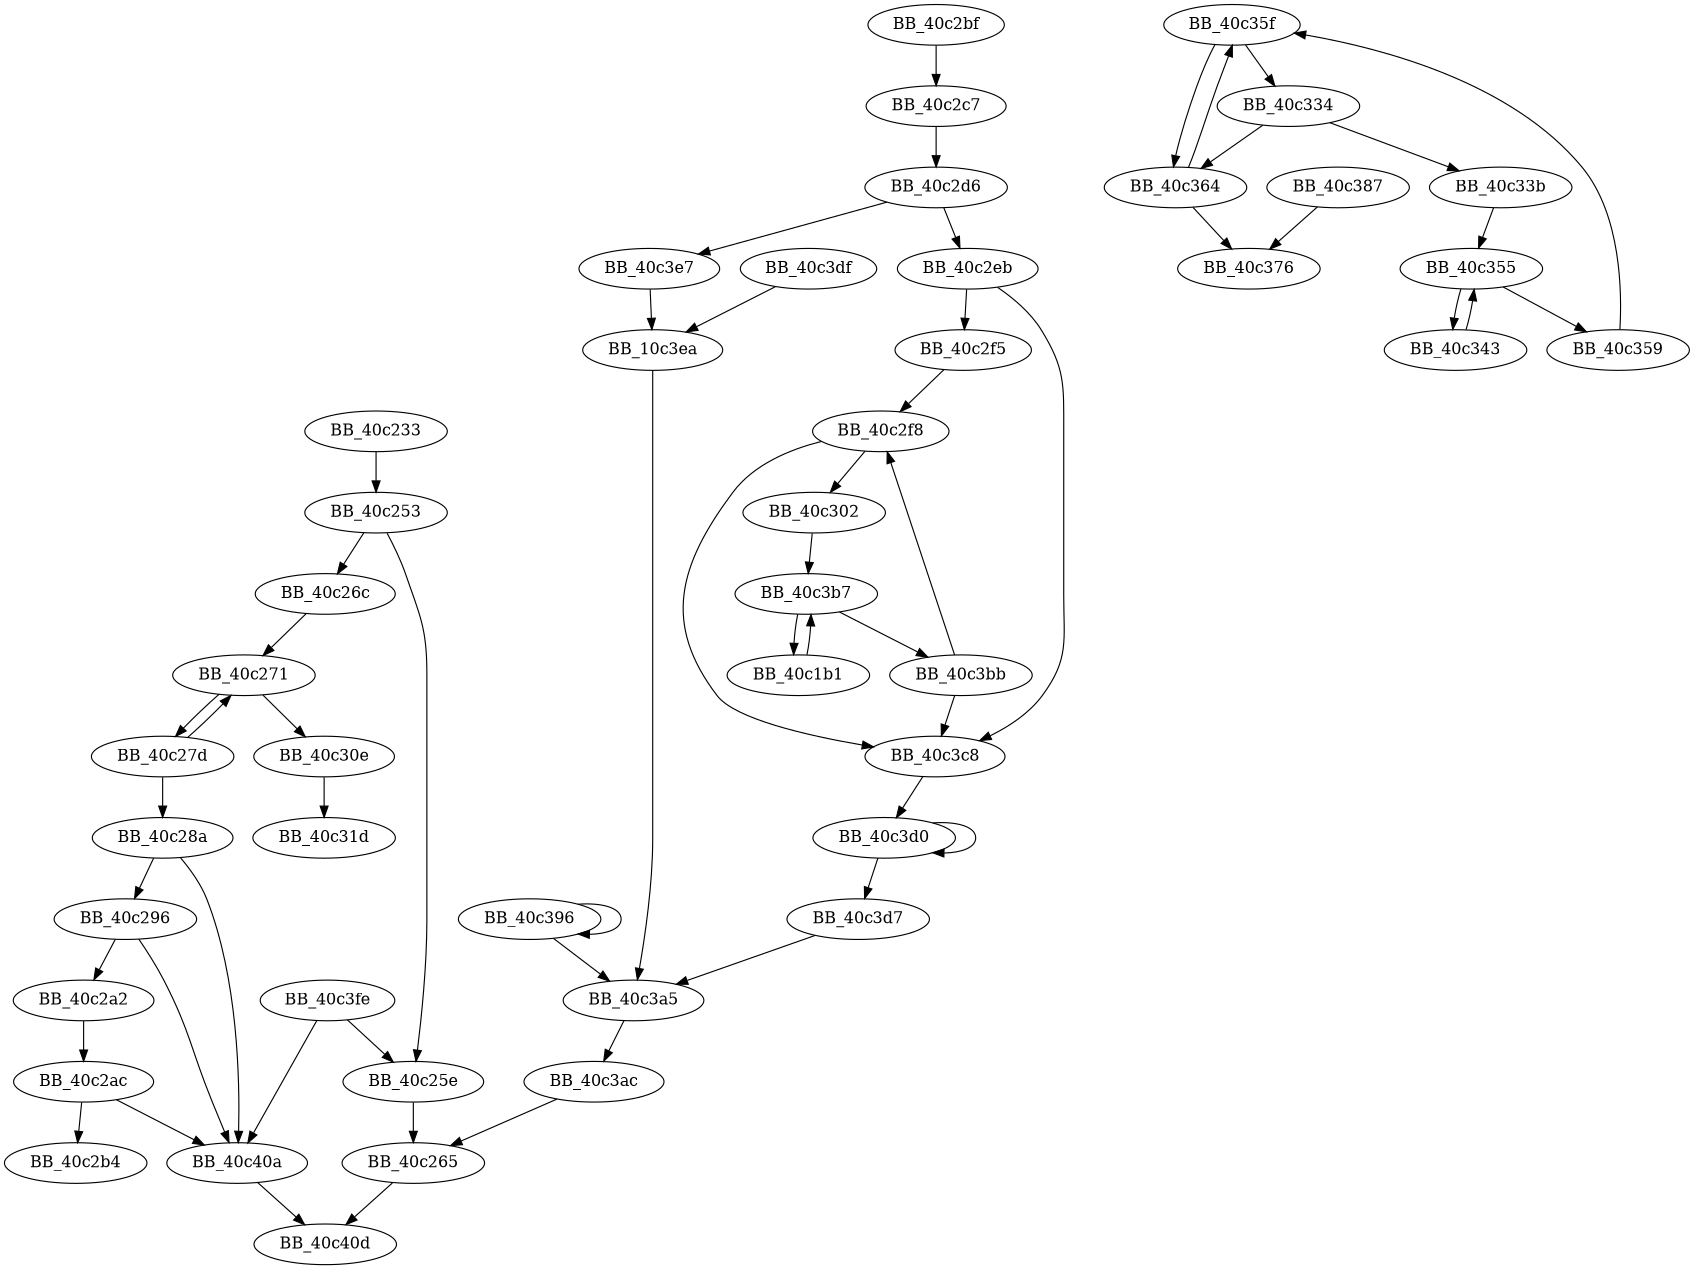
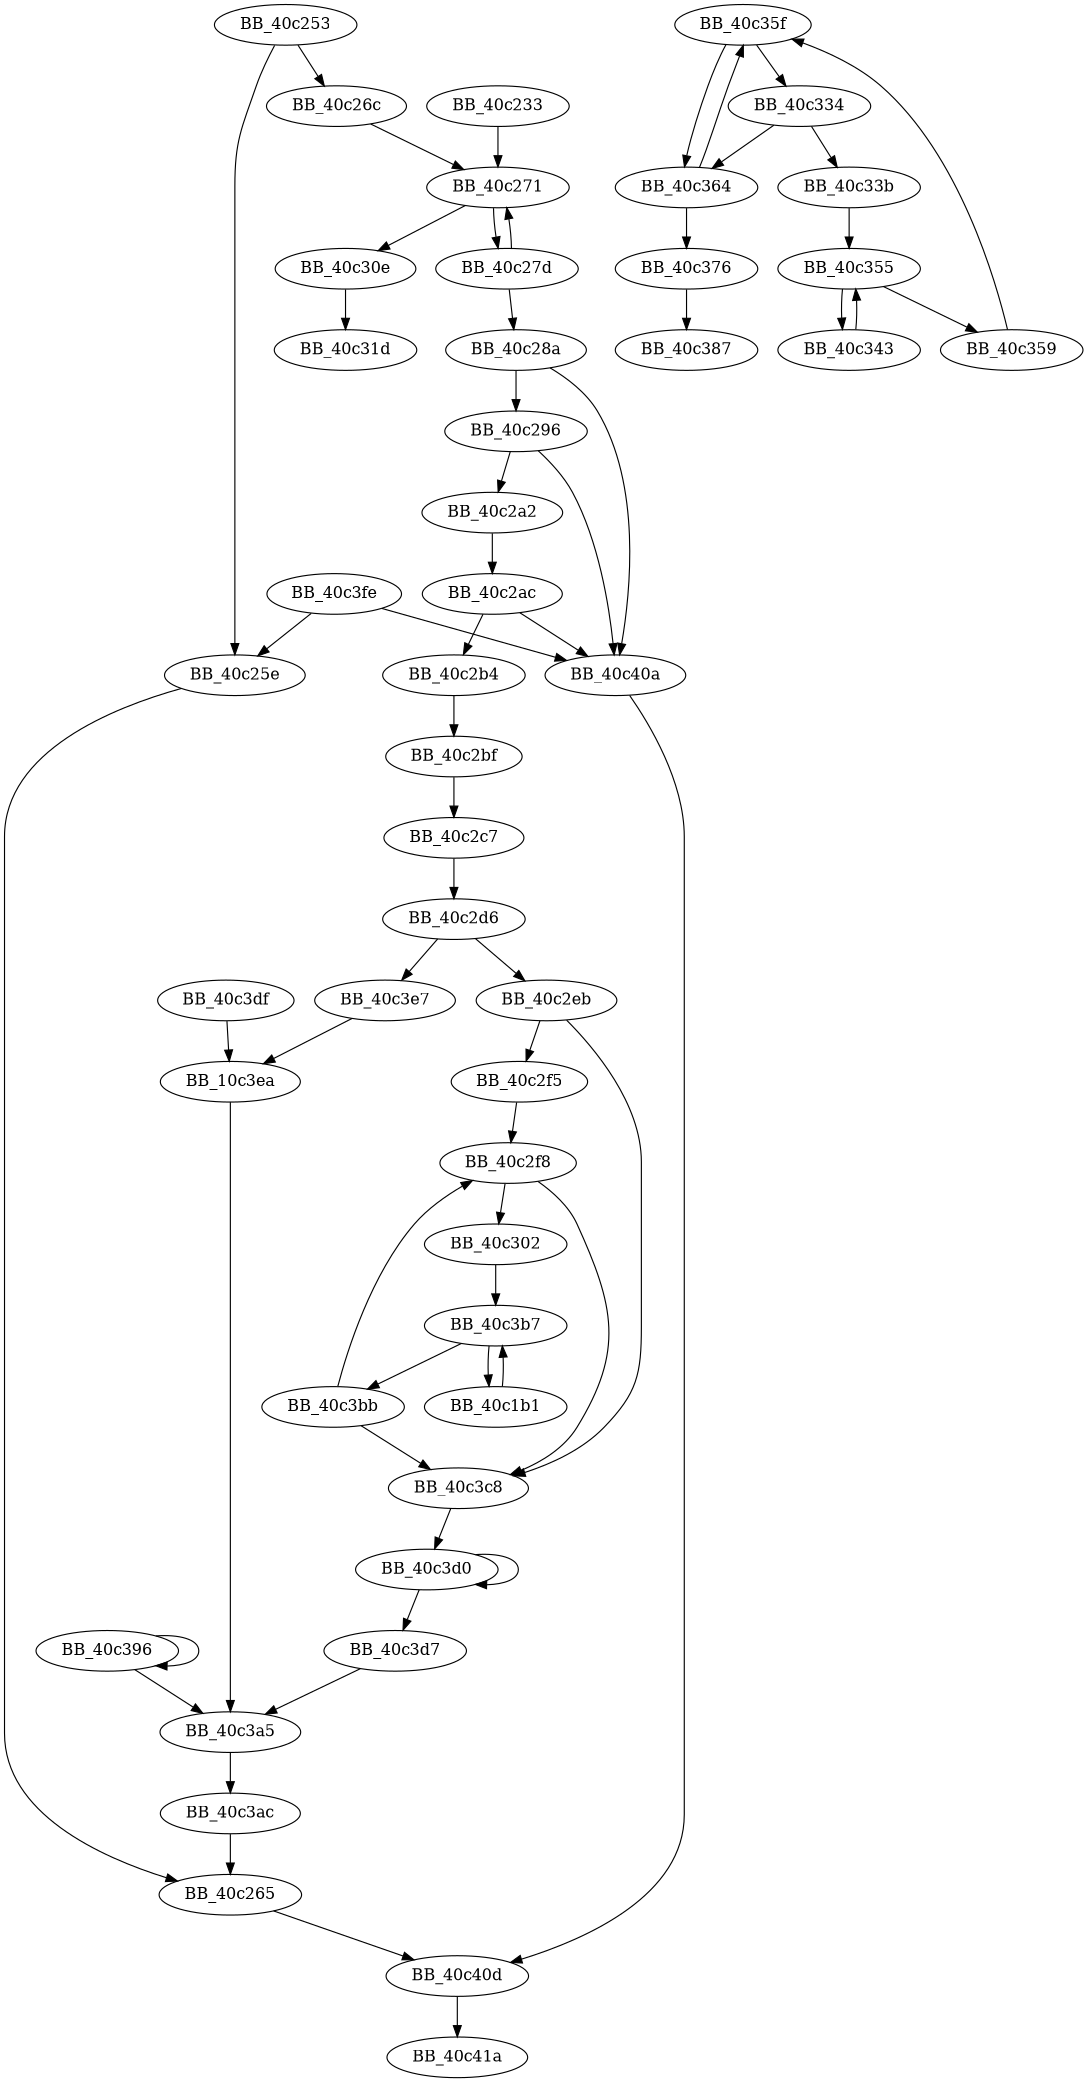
(1298, 224) -> (687, 304)
(376, 466) -> (498, 141)
none -> (454, 710)
none -> (457, 2057)
